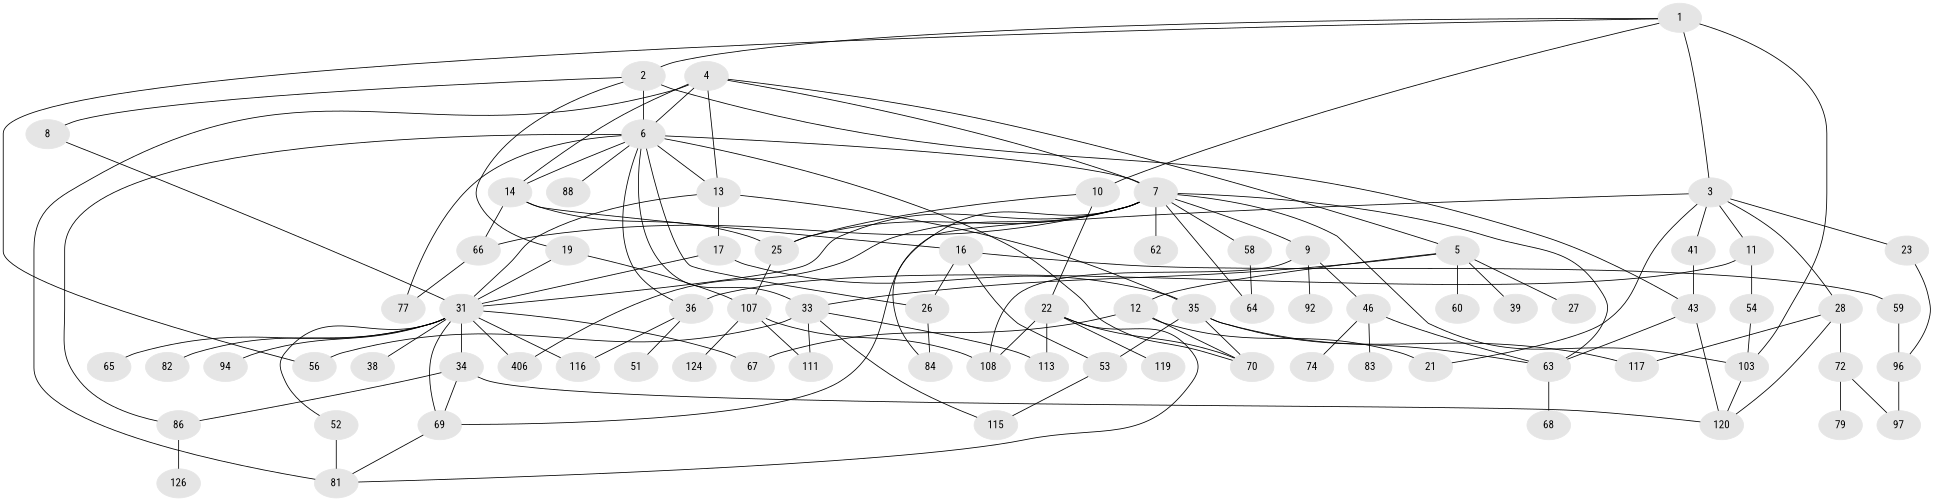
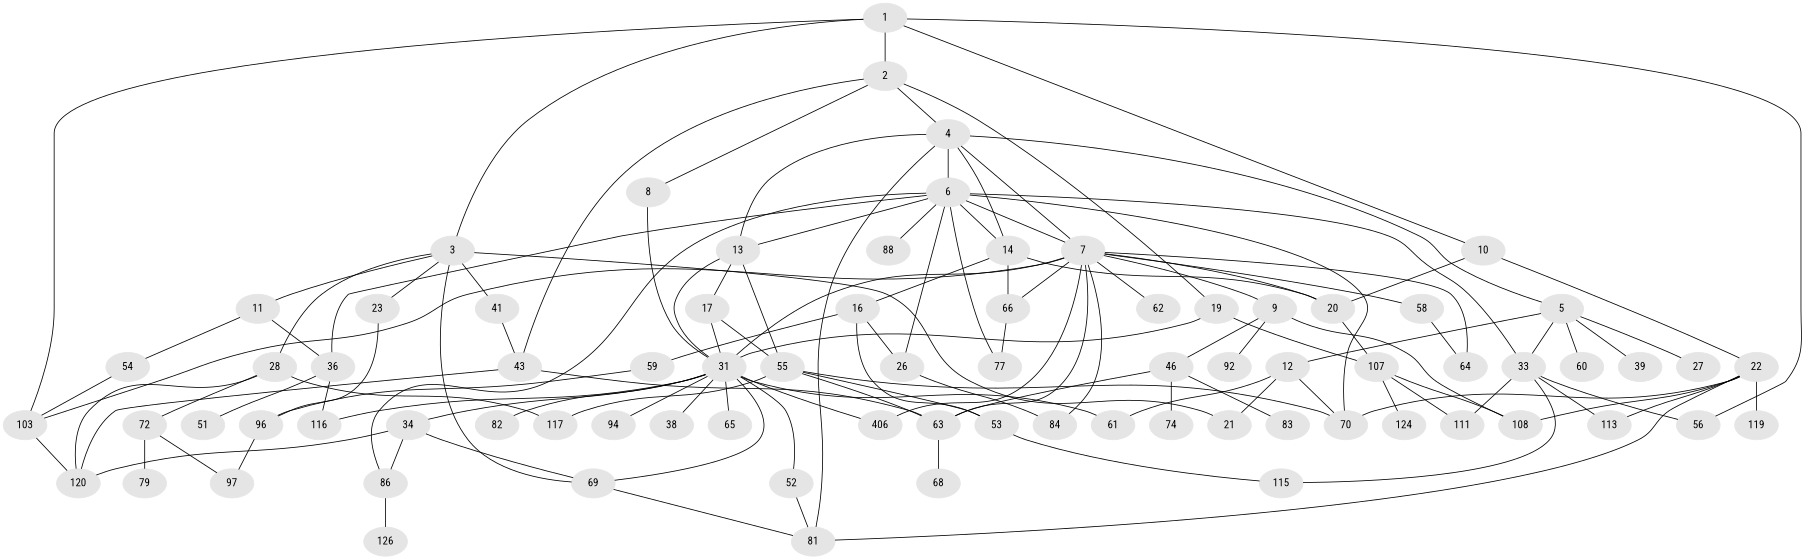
(643, 110) -> (917, 105)
(777, 251) -> (1333, 309)
(1194, 309) -> (782, 367)
(753, 367) -> (1113, 425)
